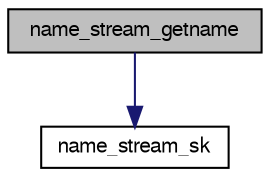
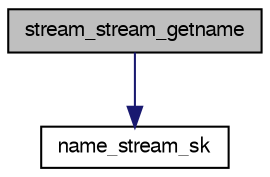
(135, 31) -> (135, 31)
